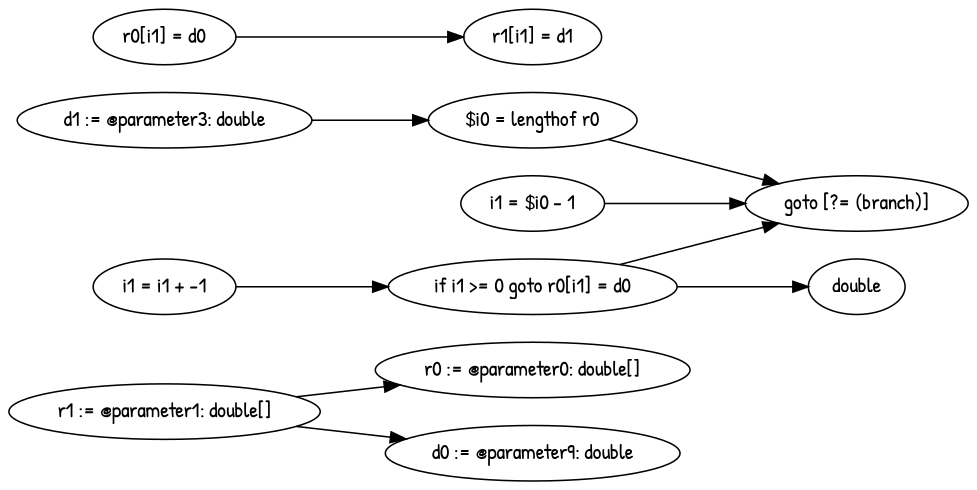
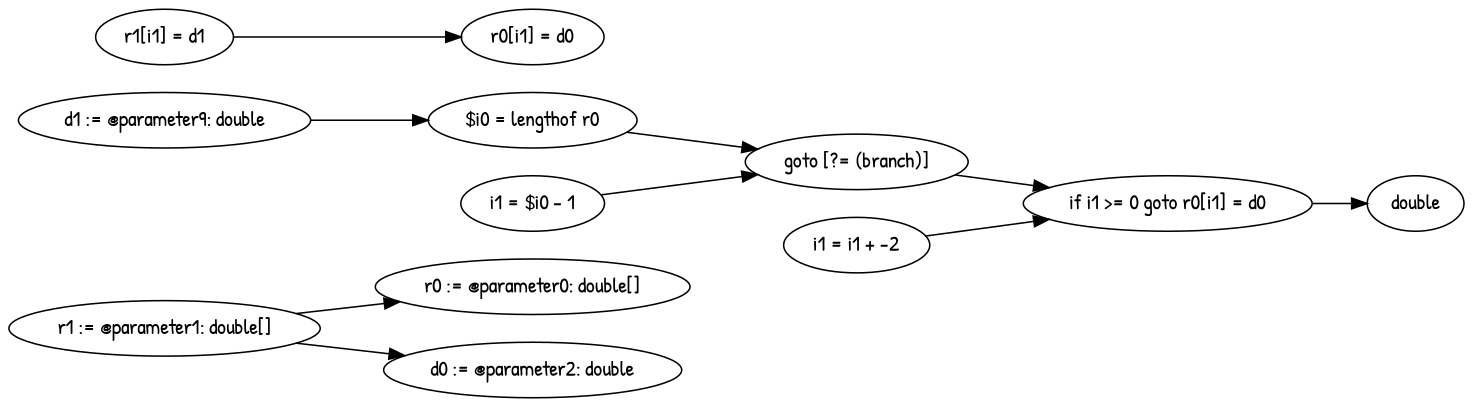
(342, 37) -> (340, 37)
(165, 120) -> (165, 120)
(692, 246) -> (995, 180)
(165, 287) -> (857, 245)
(533, 453) -> (533, 370)
